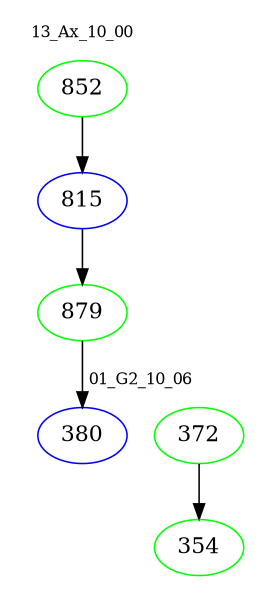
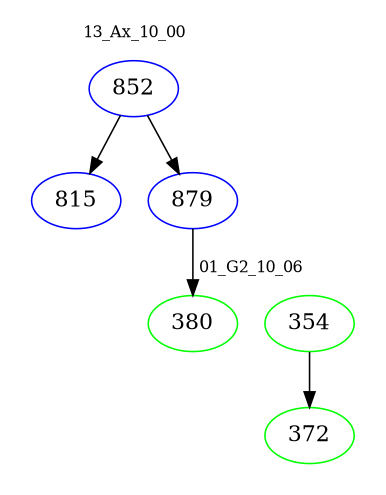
(82, 89) -> (134, 89)
(82, 249) -> (160, 138)
(82, 313) -> (193, 201)
(82, 436) -> (193, 324)
(199, 484) -> (310, 372)
